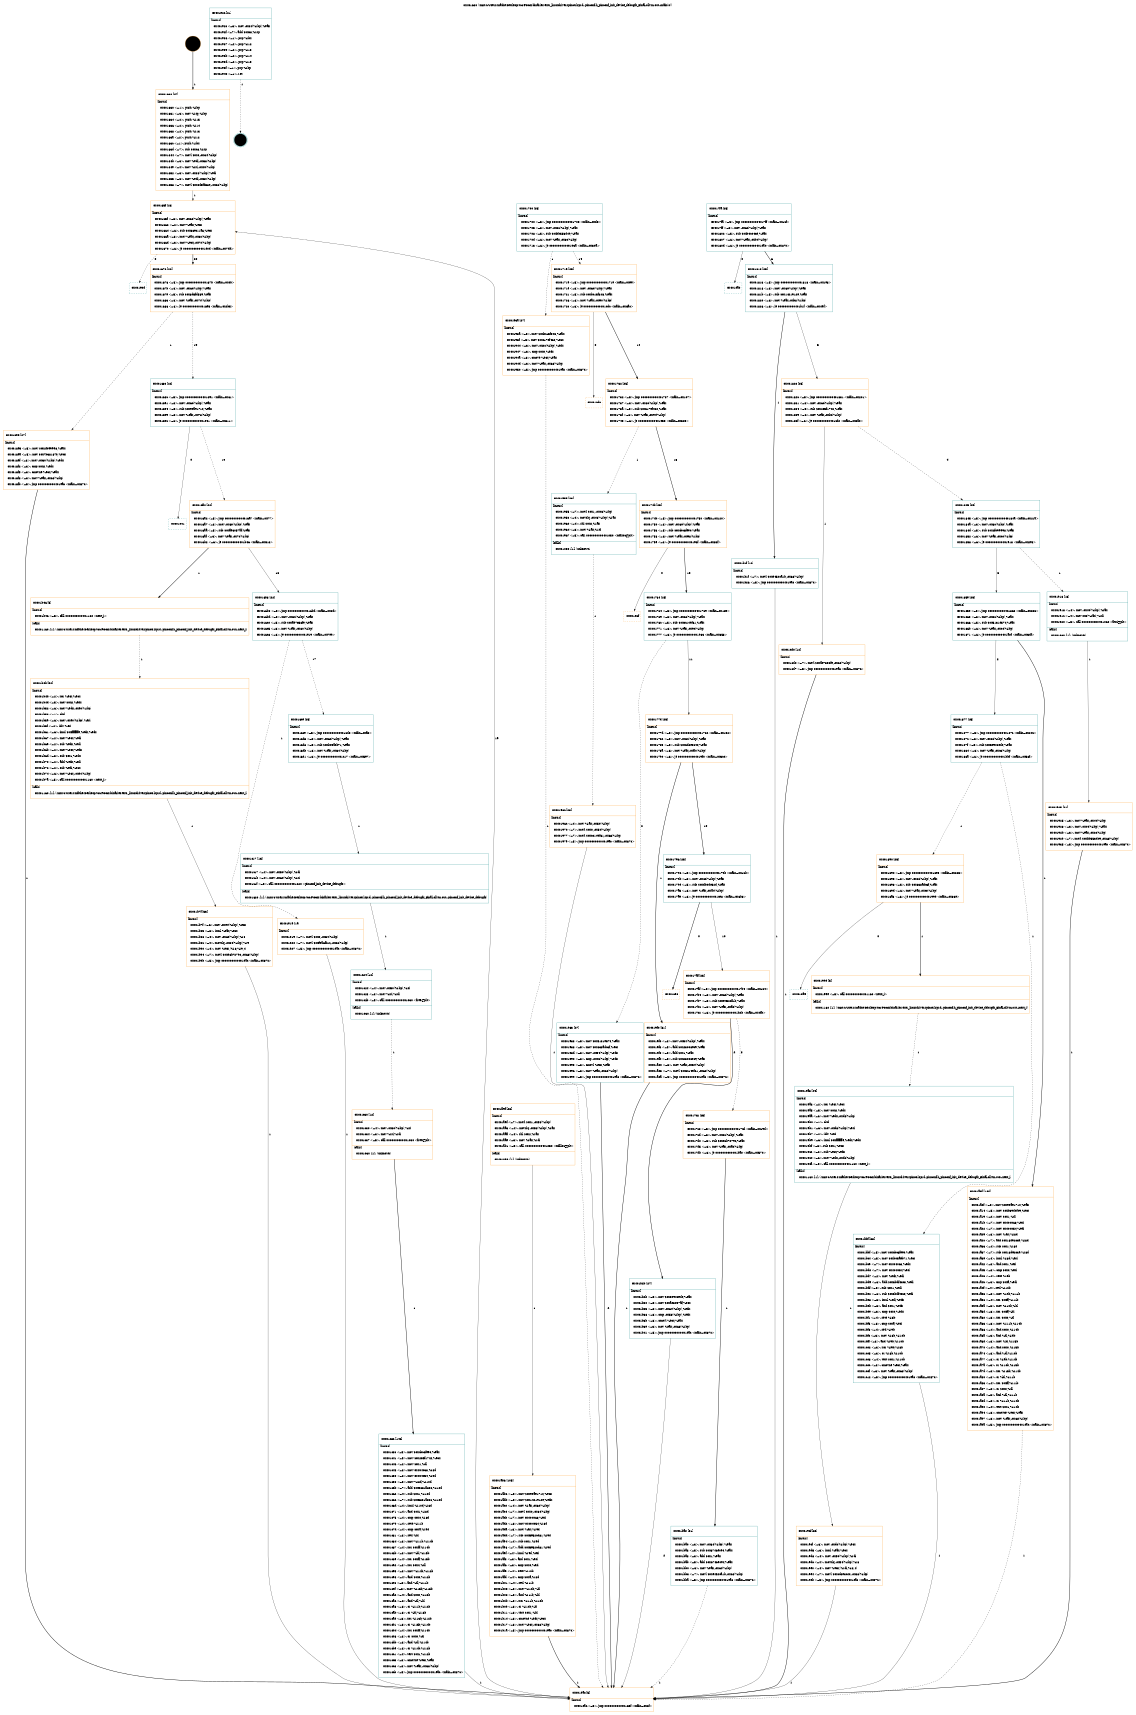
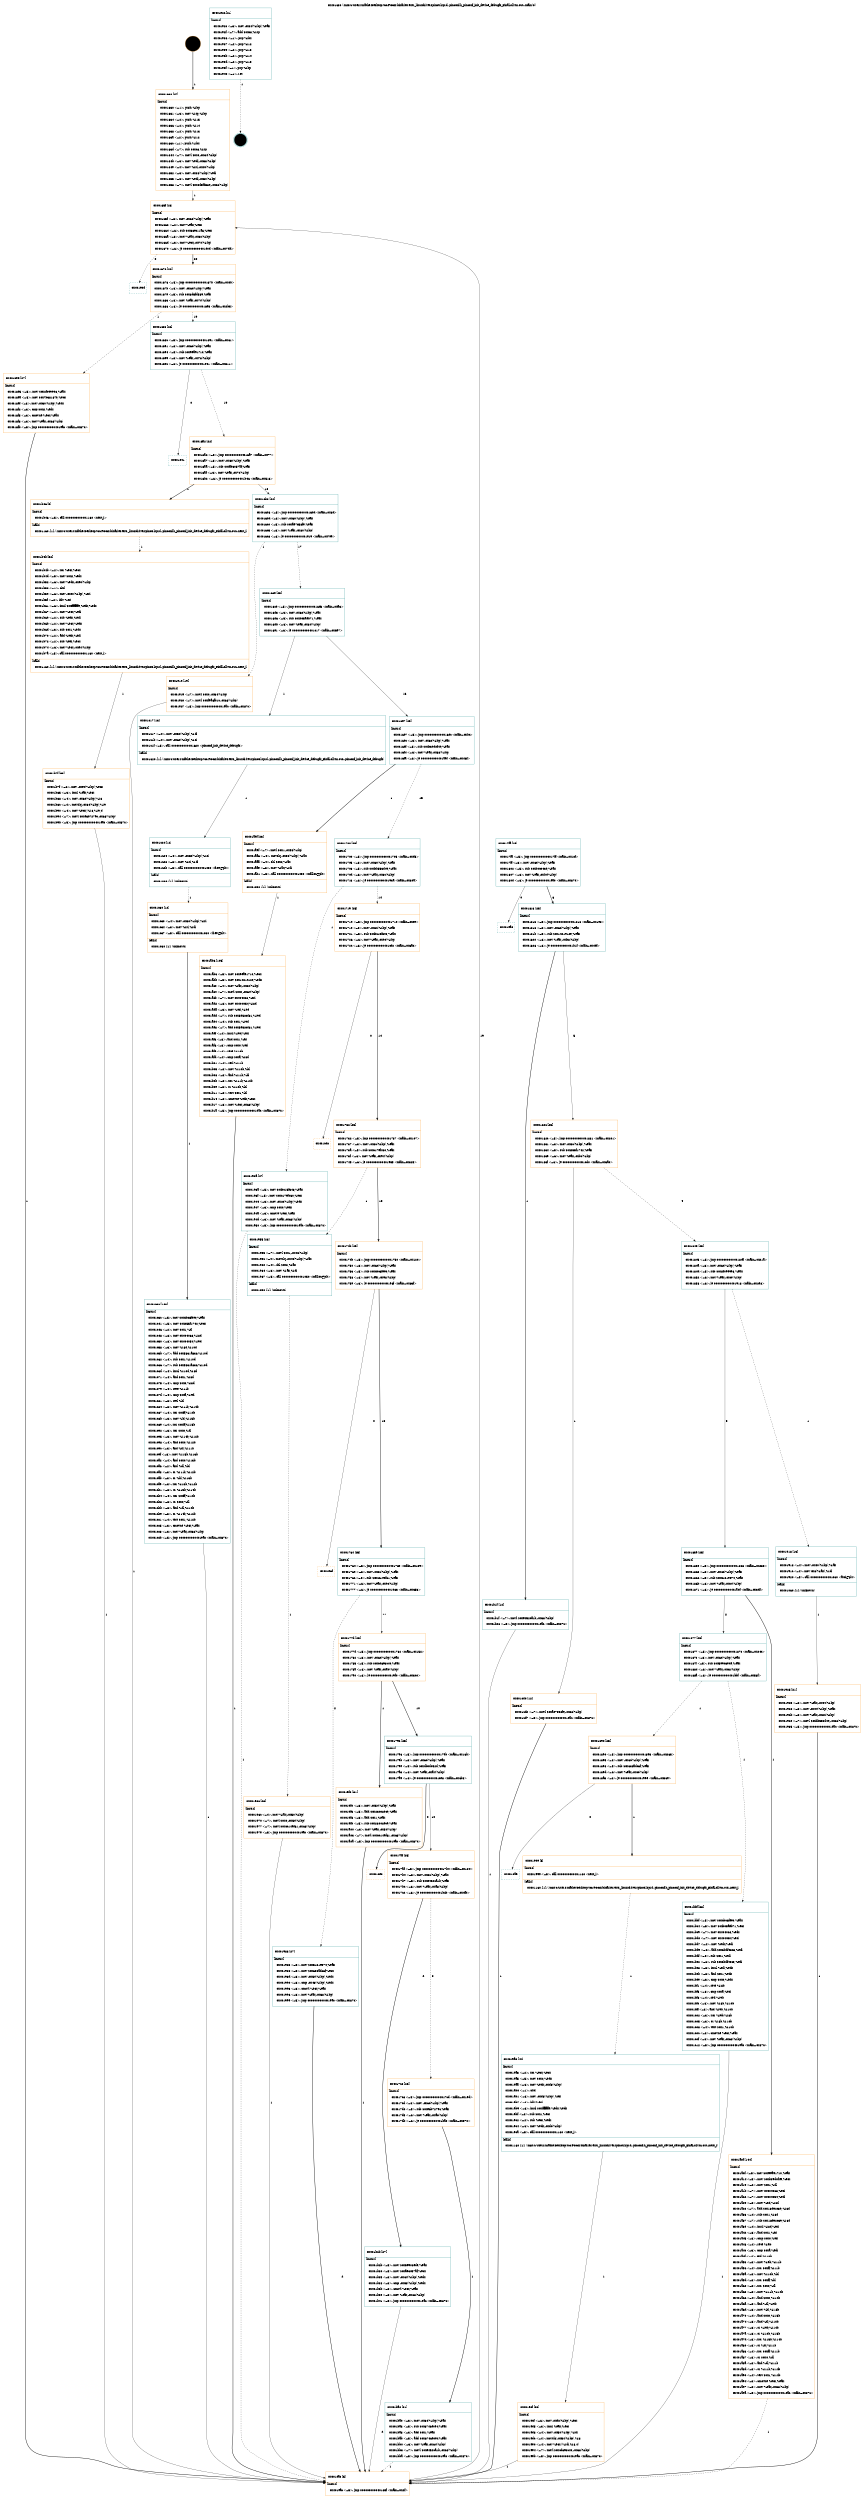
(546, 345) -> (284, 1201)
none -> (432, 740)
